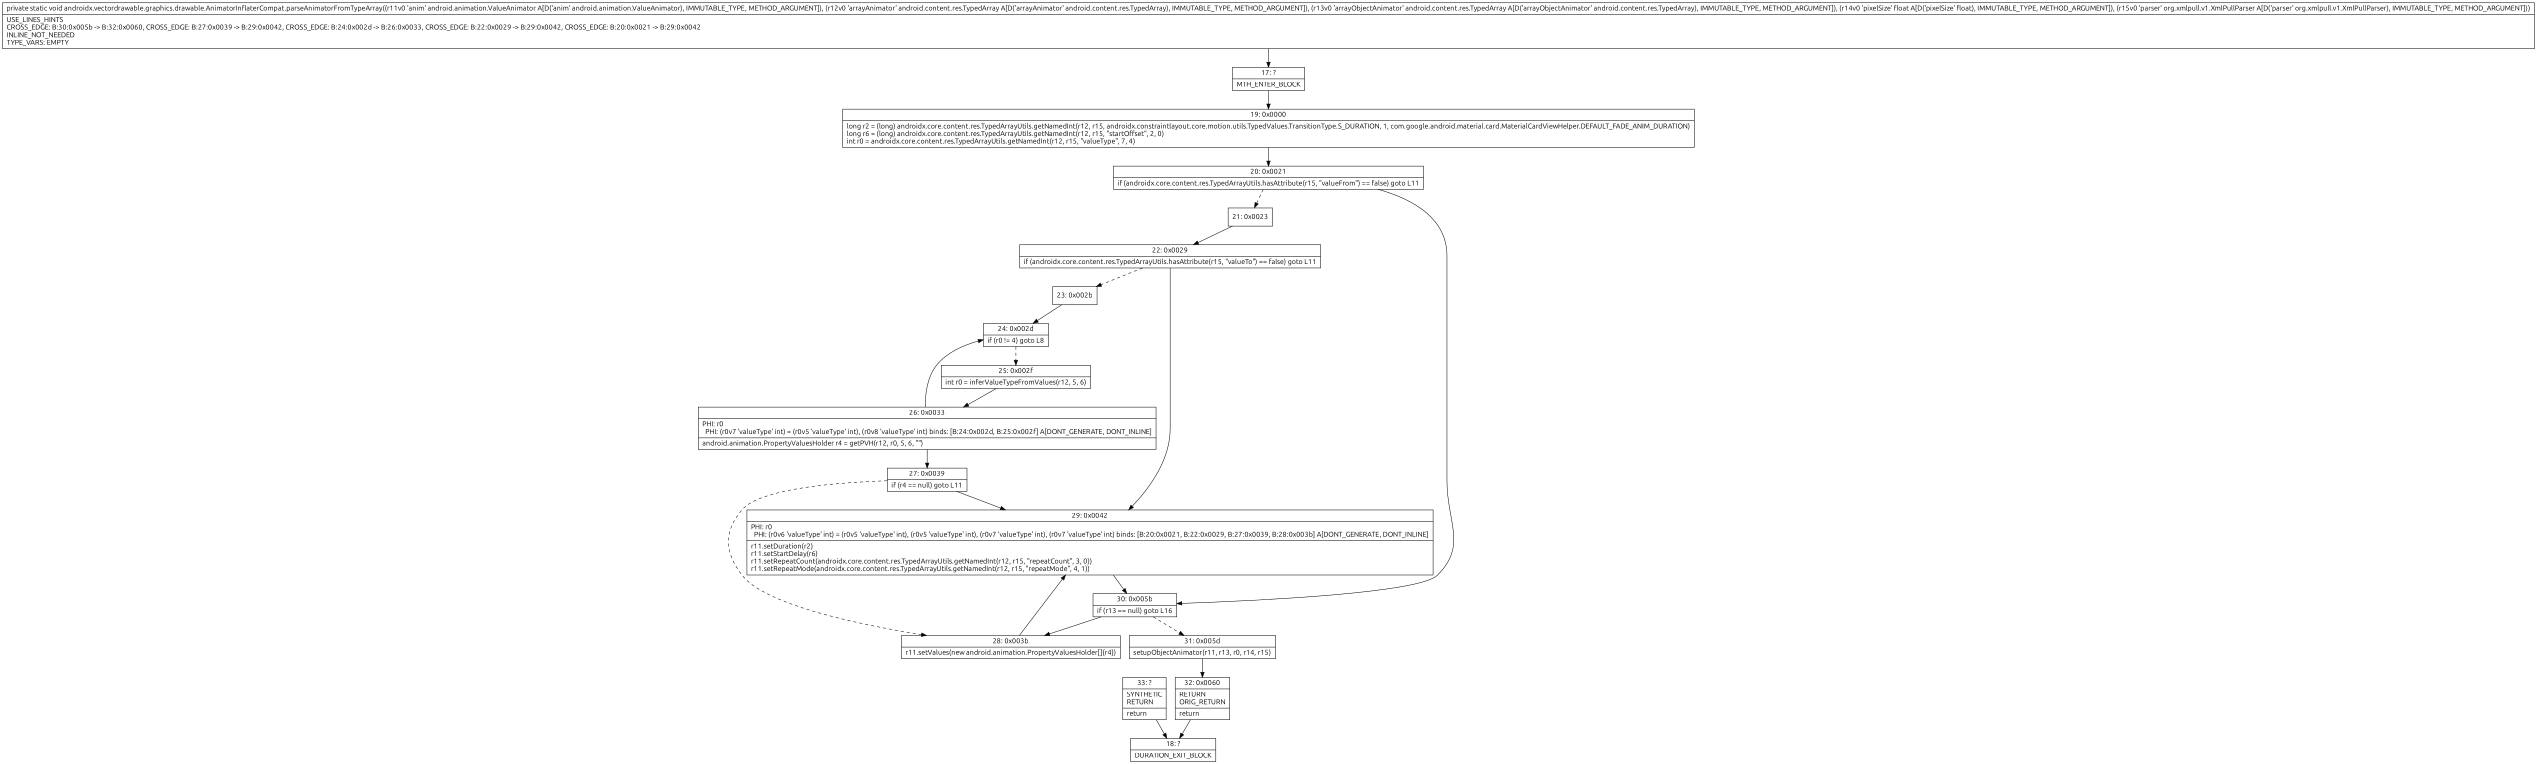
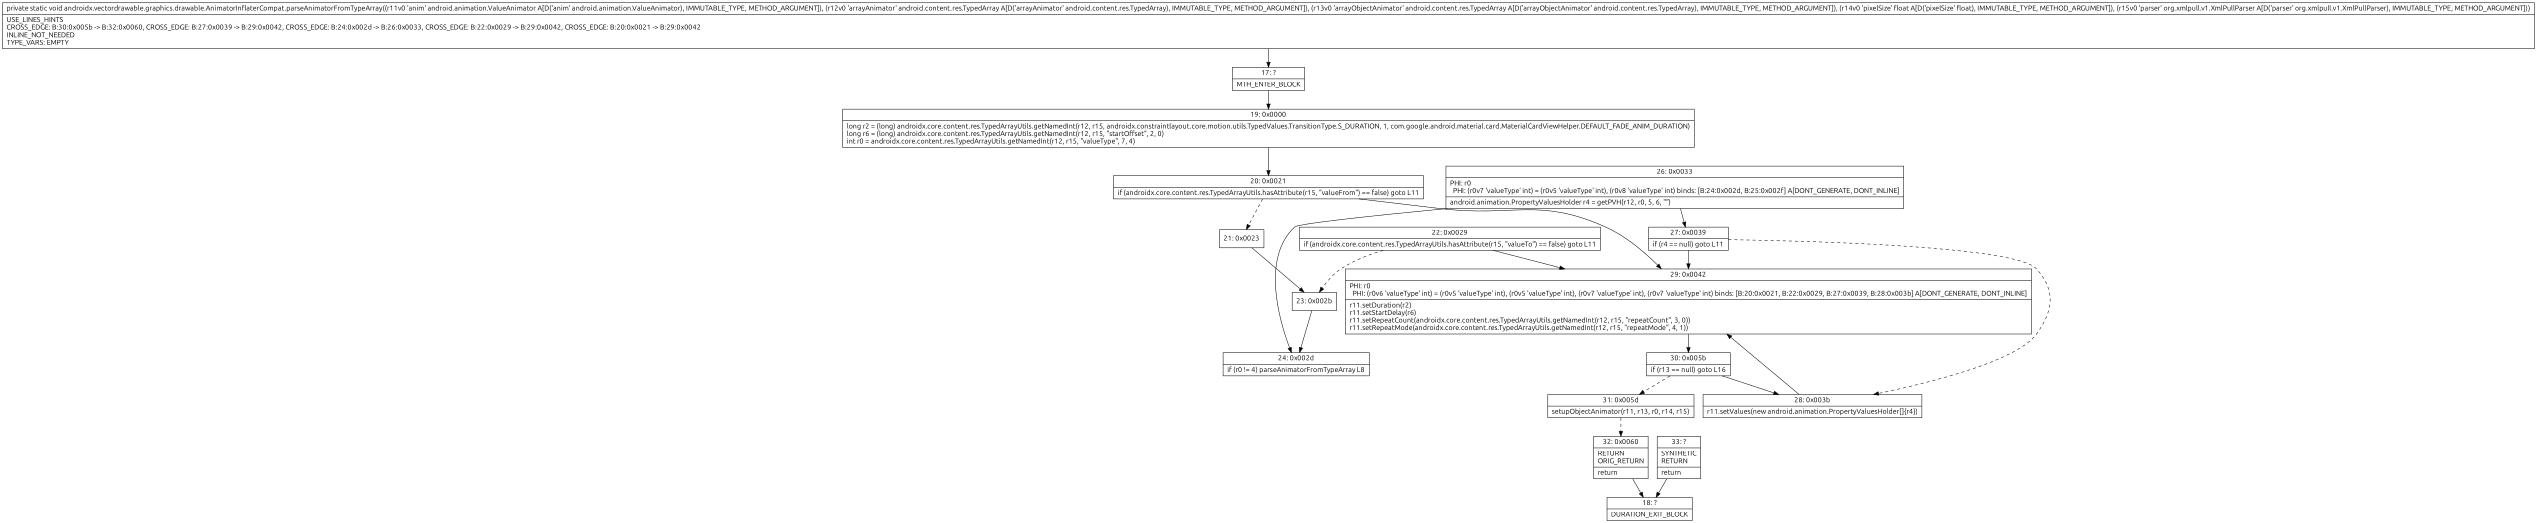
(1215, 234) -> (1272, 265)
(1016, 341) -> (1296, 370)
(1016, 377) -> none
(1448, 495) -> (1516, 210)
(1202, 666) -> (1621, 425)
